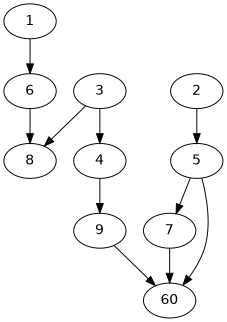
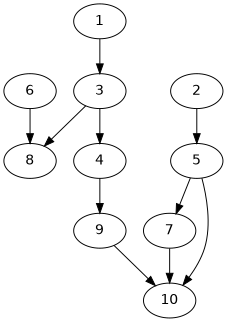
(30, 51) -> (100, 51)
(170, 301) -> (170, 301)
